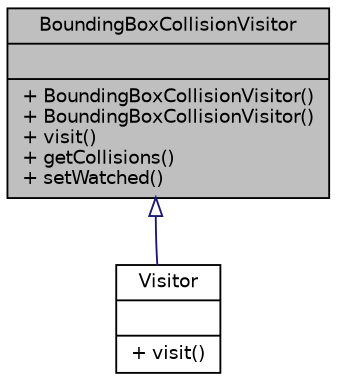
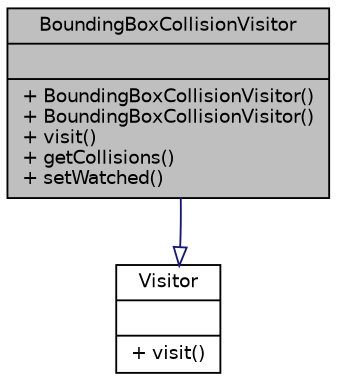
(156, 241) -> (181, 222)
